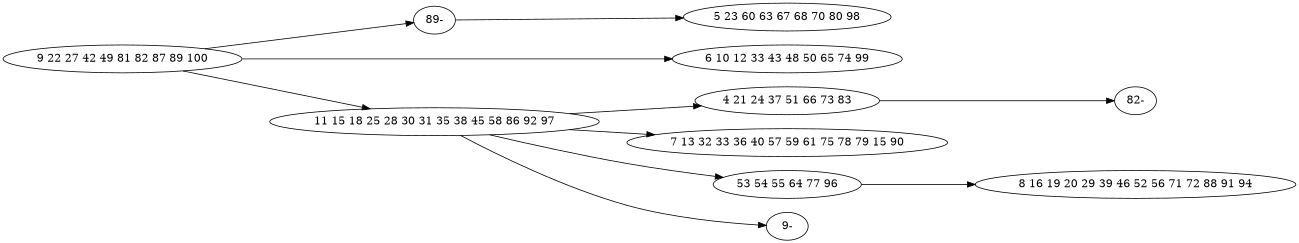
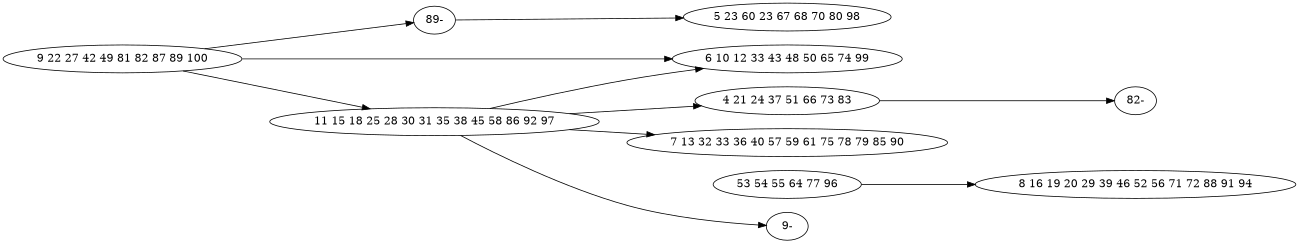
(787, 17) -> (787, 17)
(787, 143) -> (787, 143)
(602, 159) -> (592, 86)
